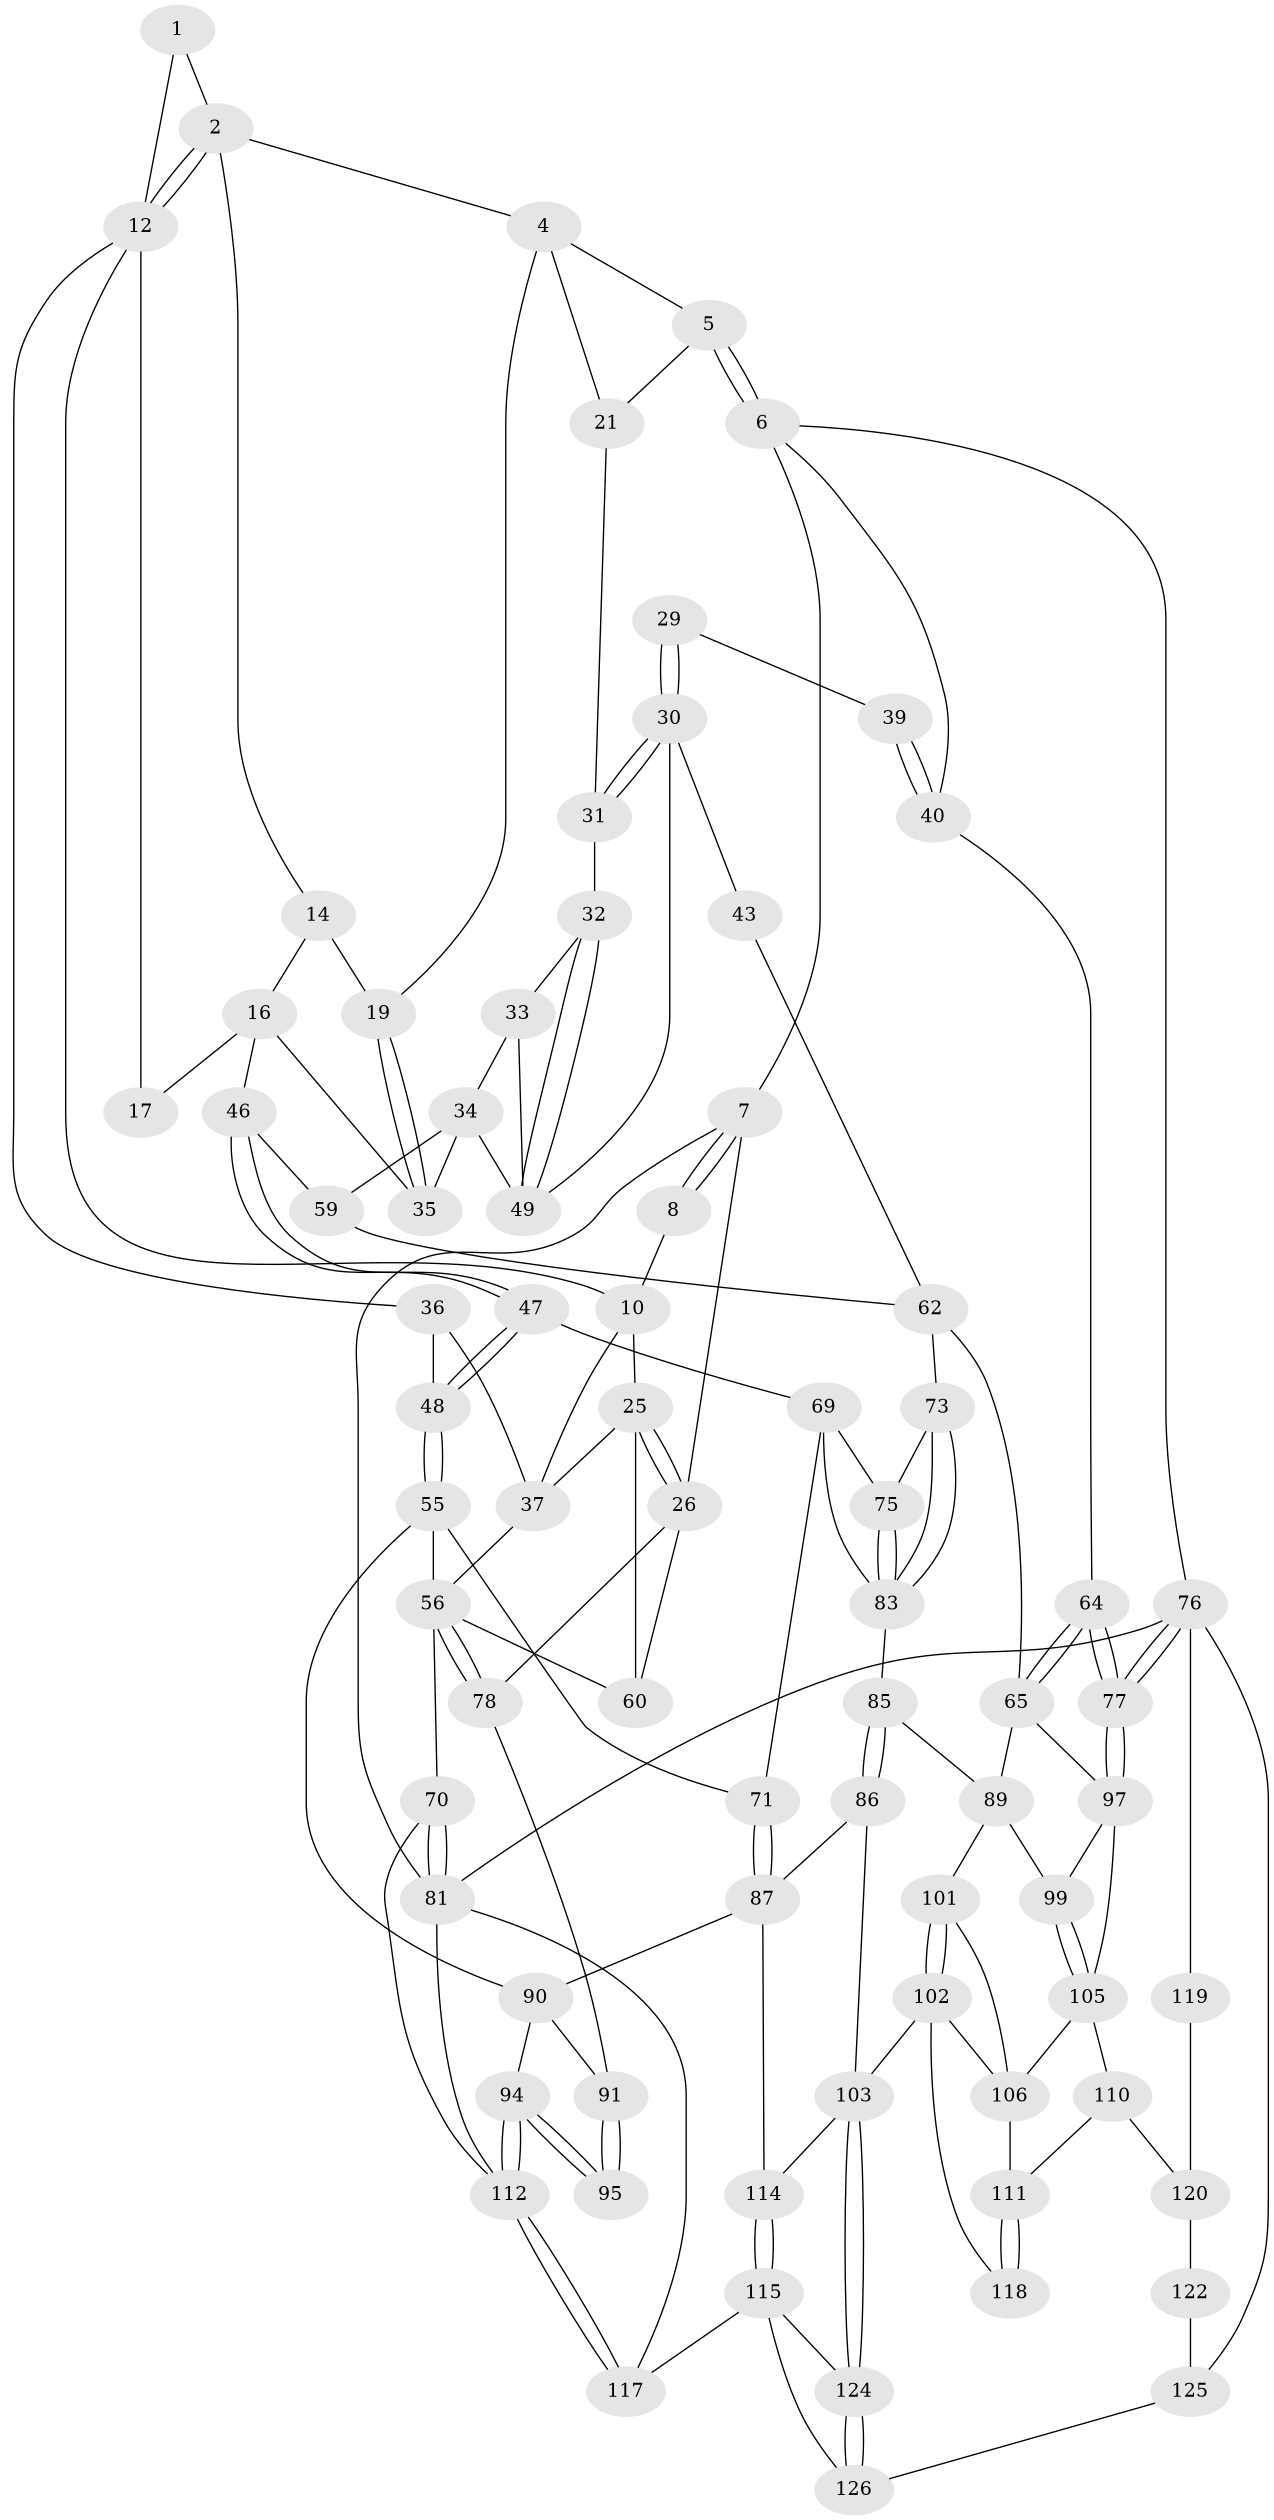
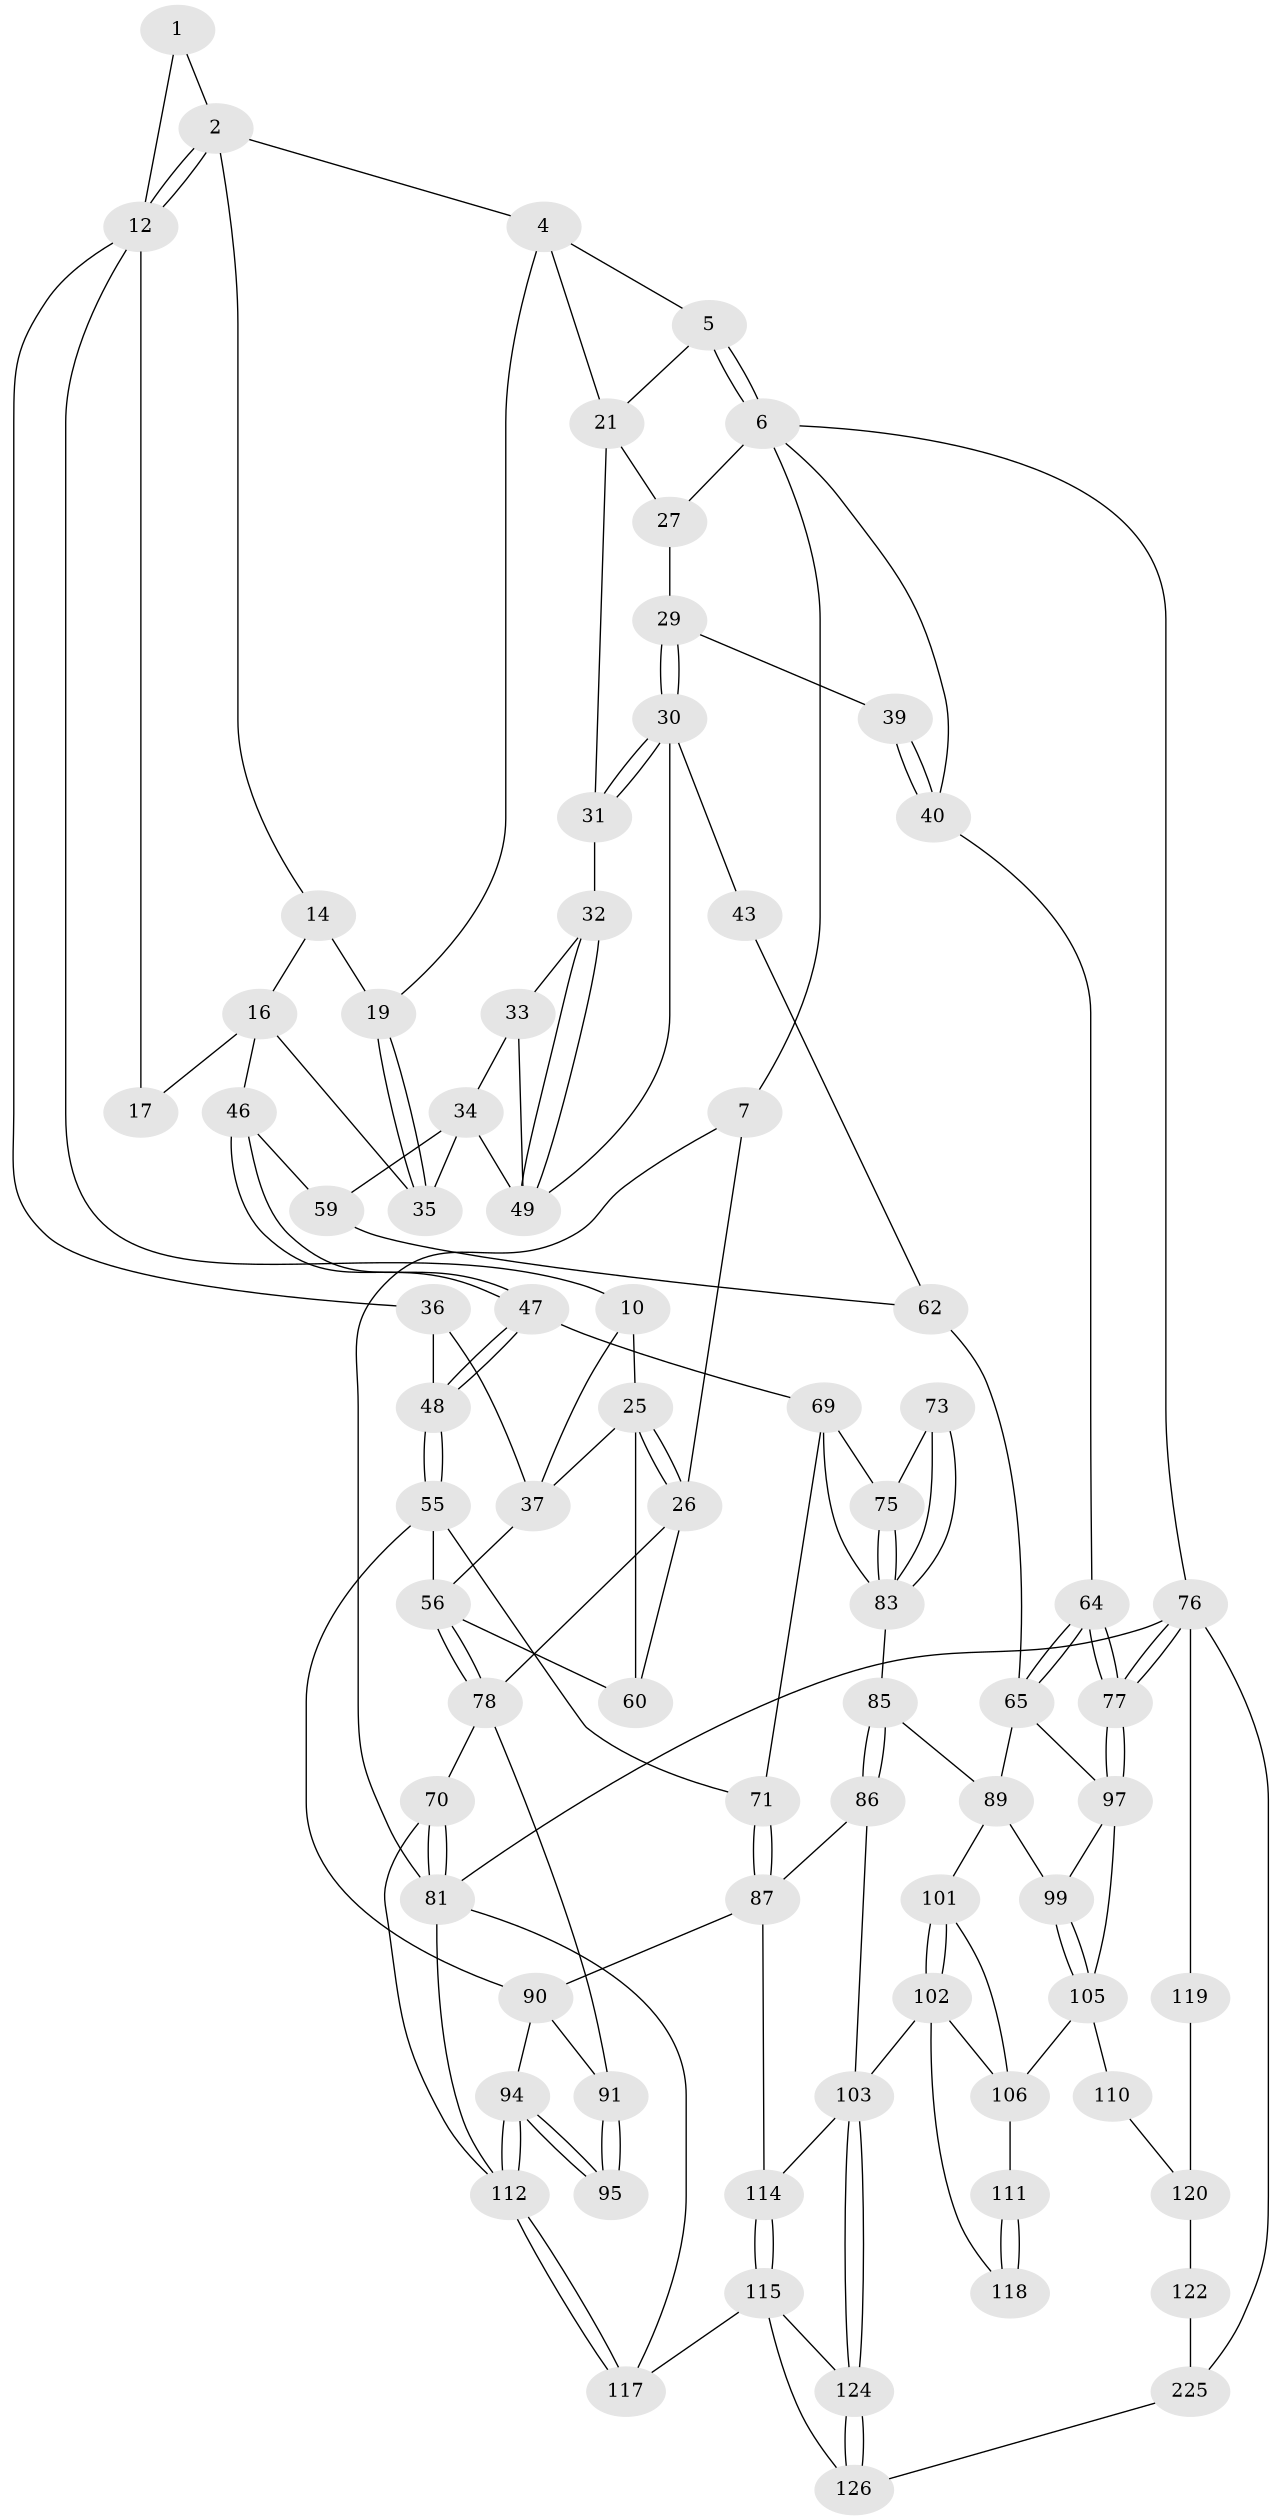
none -> (670, 522)
(674, 1211) -> none
(934, 1359) -> none
(435, 1703) -> (461, 1752)
(1061, 2146) -> none
(1190, 2392) -> (1190, 2392)
